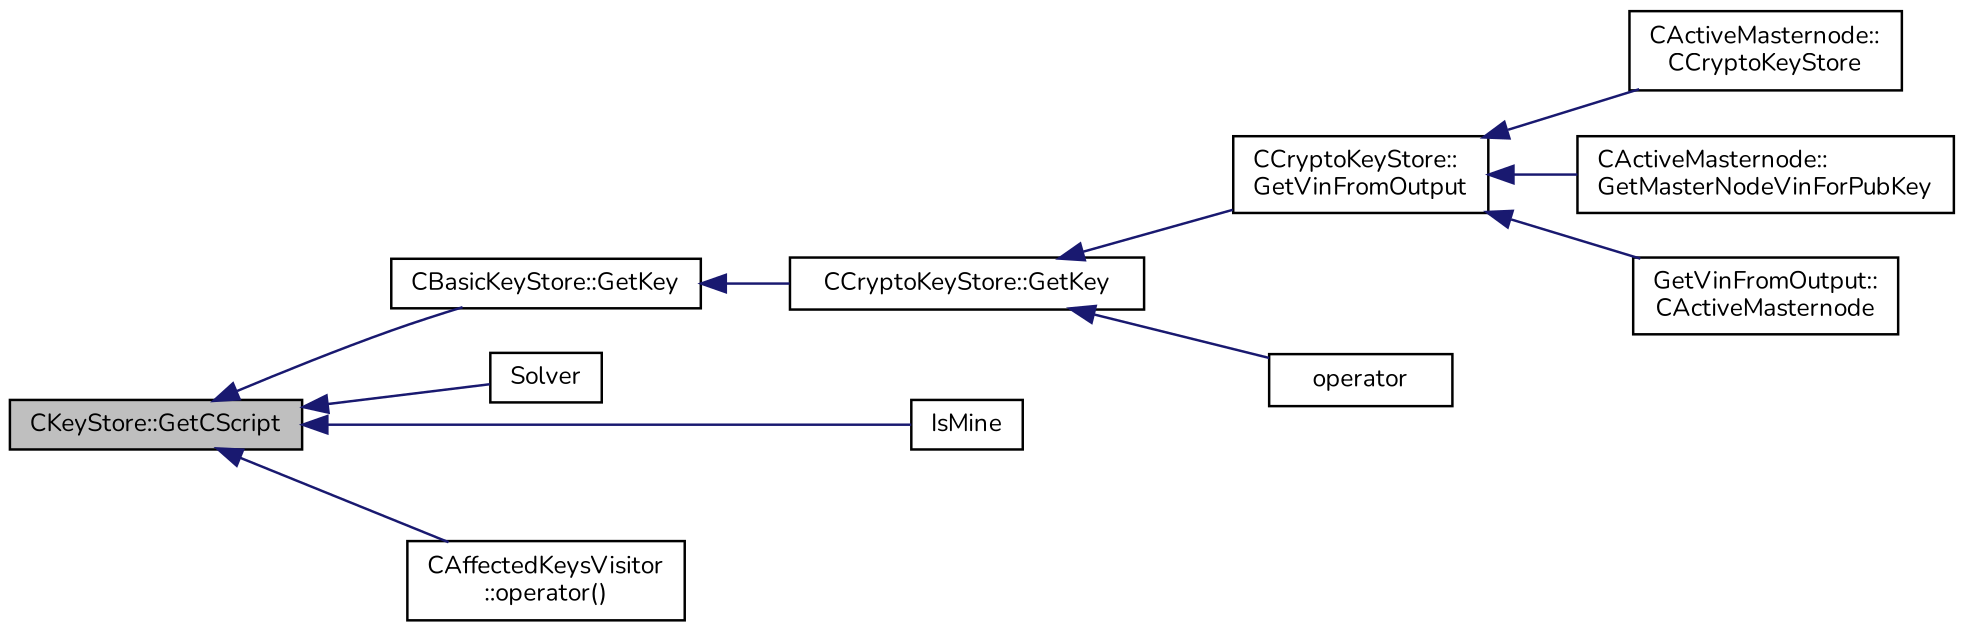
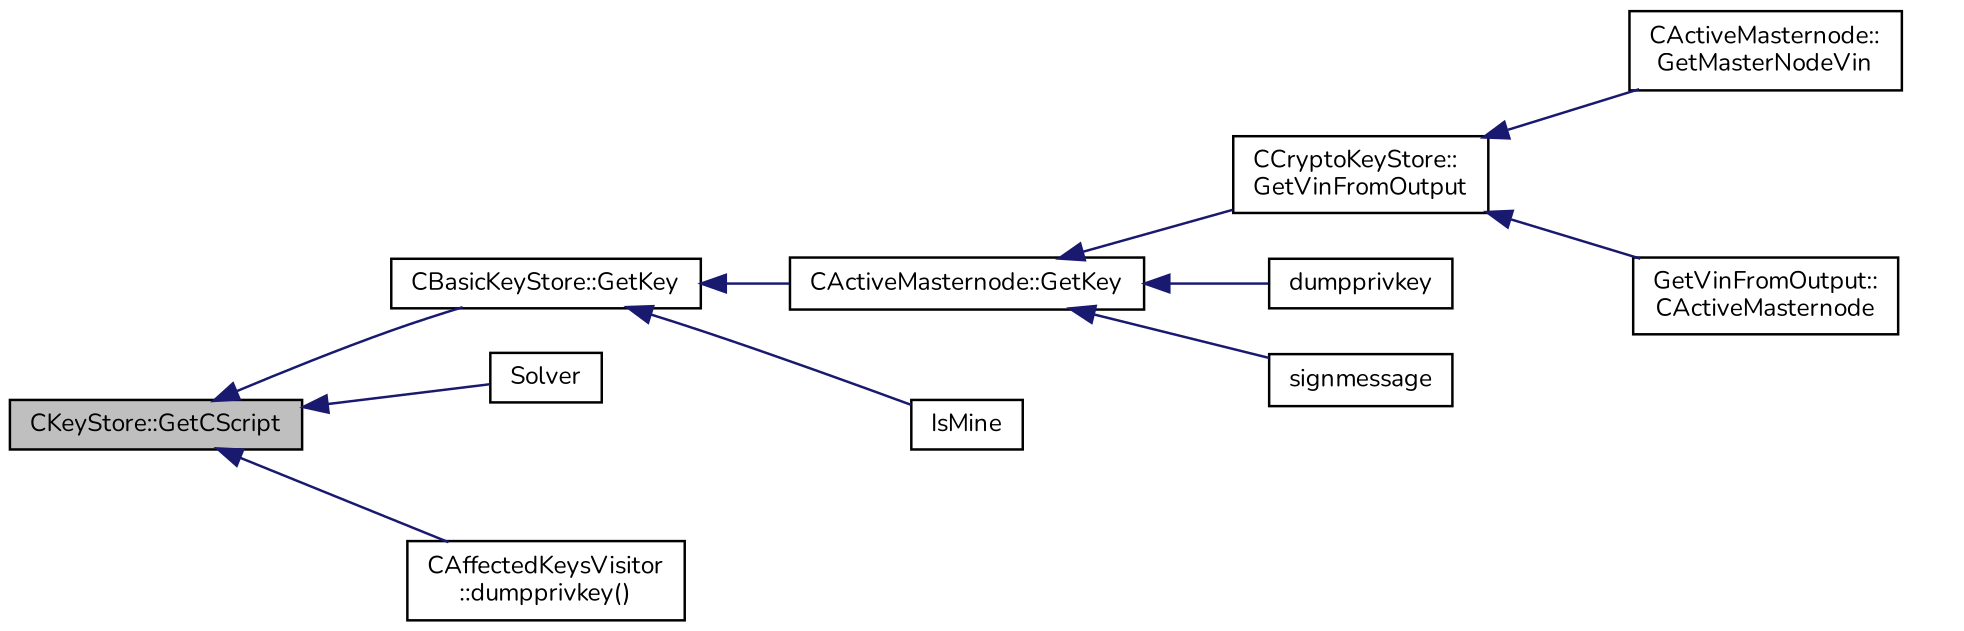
(1766, 51) -> (1766, 51)
(1766, 175) -> none
(967, 284) -> (967, 284)
none -> (1361, 284)
(1361, 380) -> (1361, 380)
(620, 425) -> (782, 358)
(546, 581) -> (546, 581)
